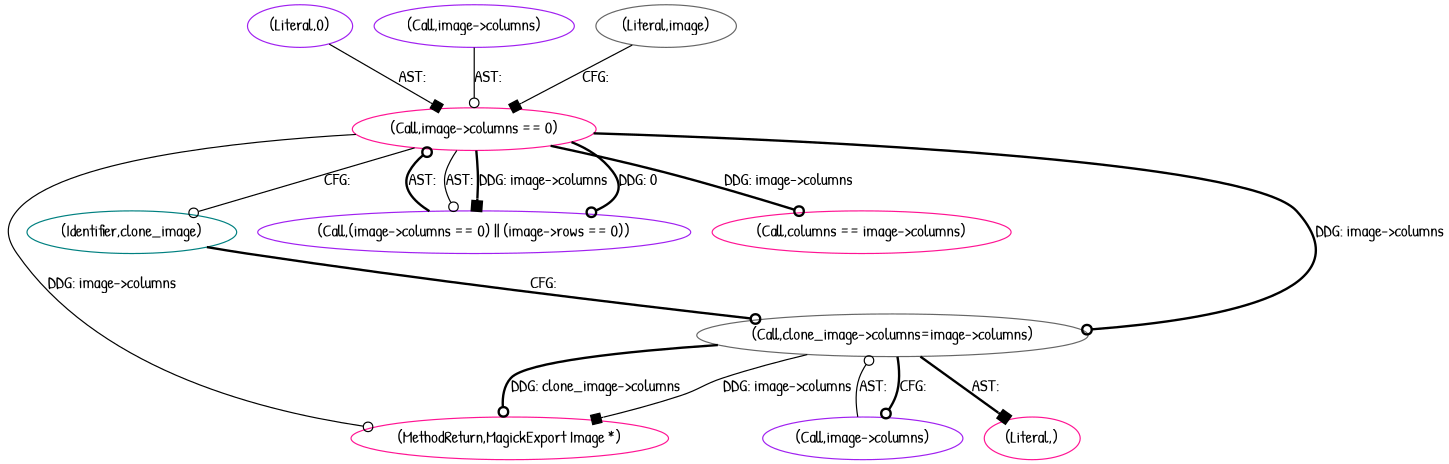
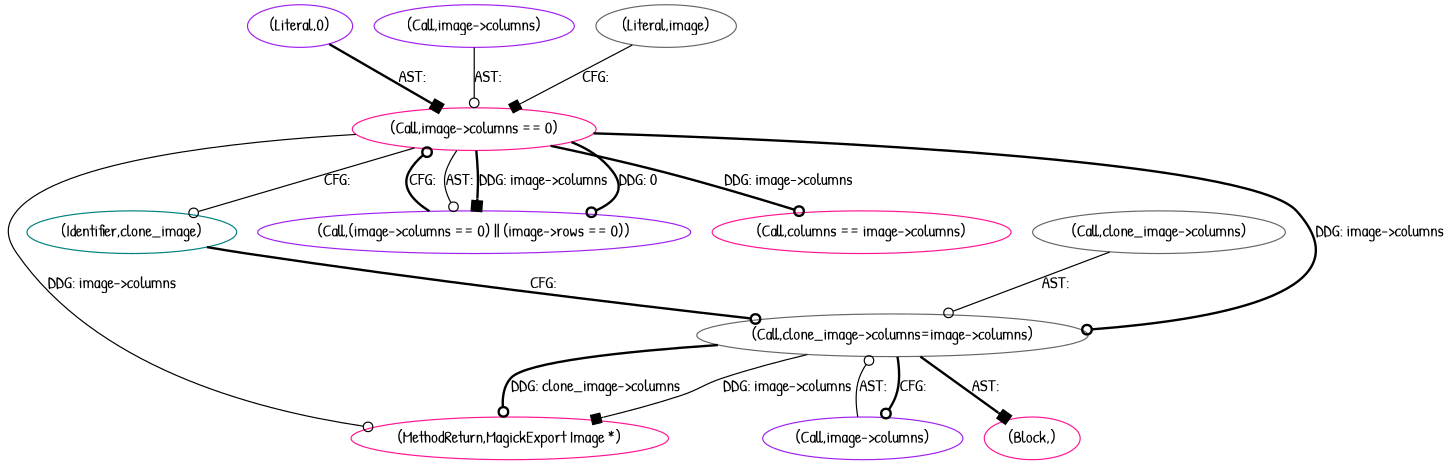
(380, 73) -> (380, 73)
(424, 181) -> (424, 181)
none -> (1159, 232)
(1032, 438) -> (1032, 438)
